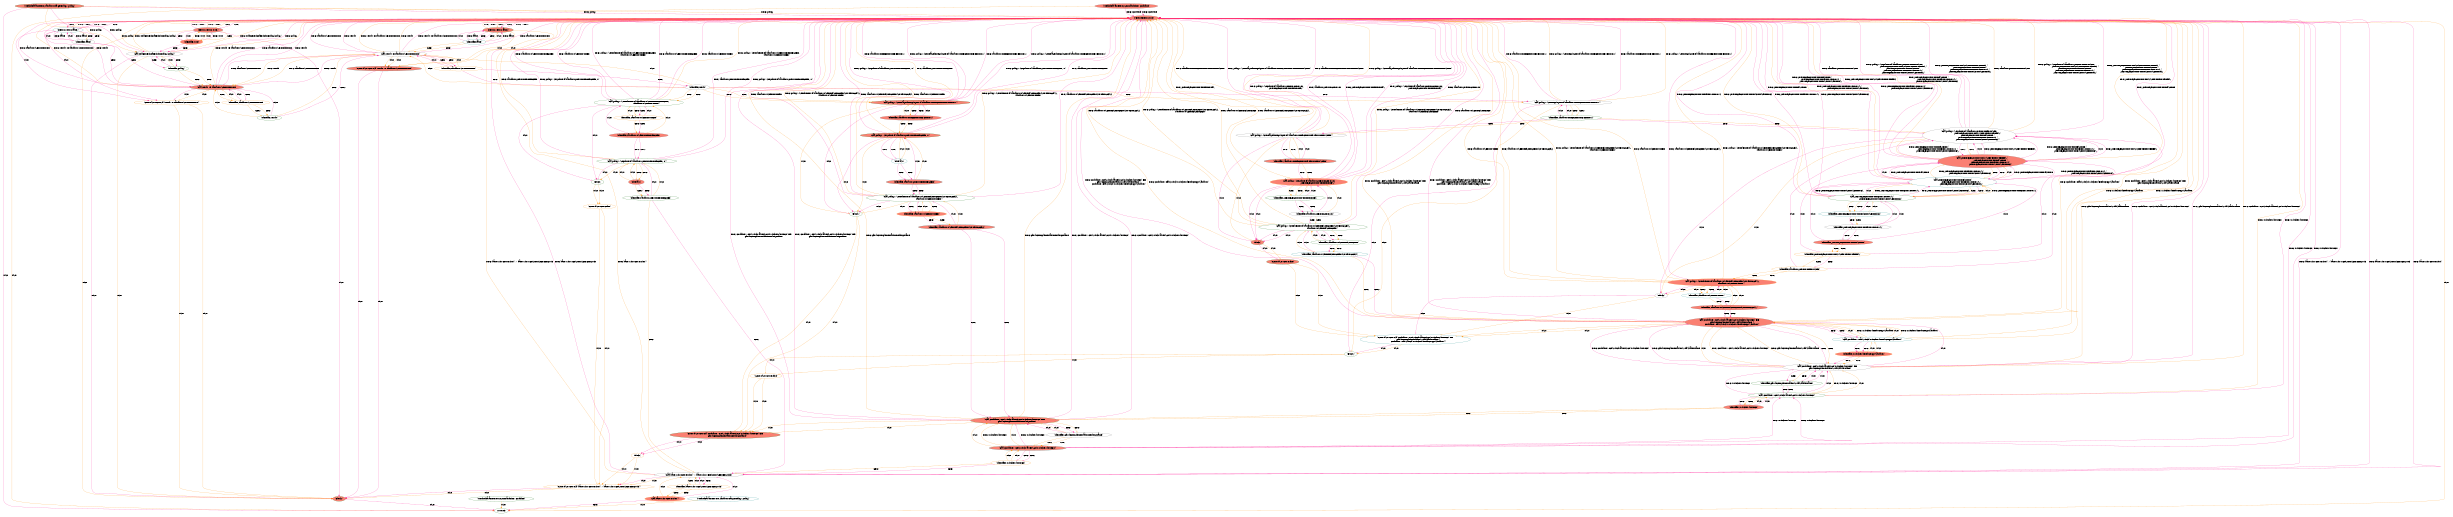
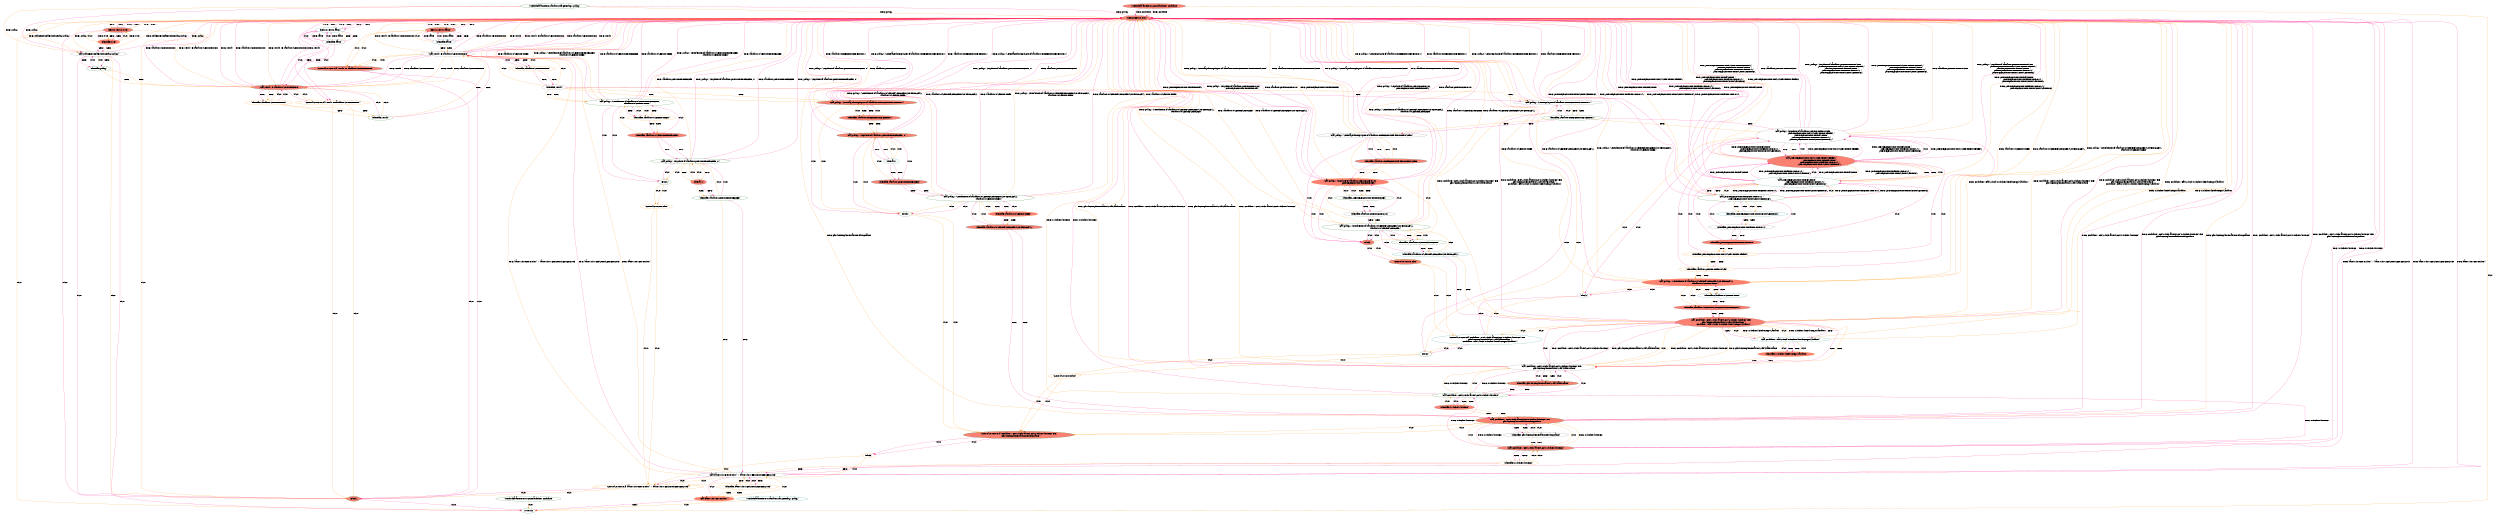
(50, 6) -> (554, 6)
(1787, 383) -> (1543, 383)
(4, 491) -> (112, 477)
